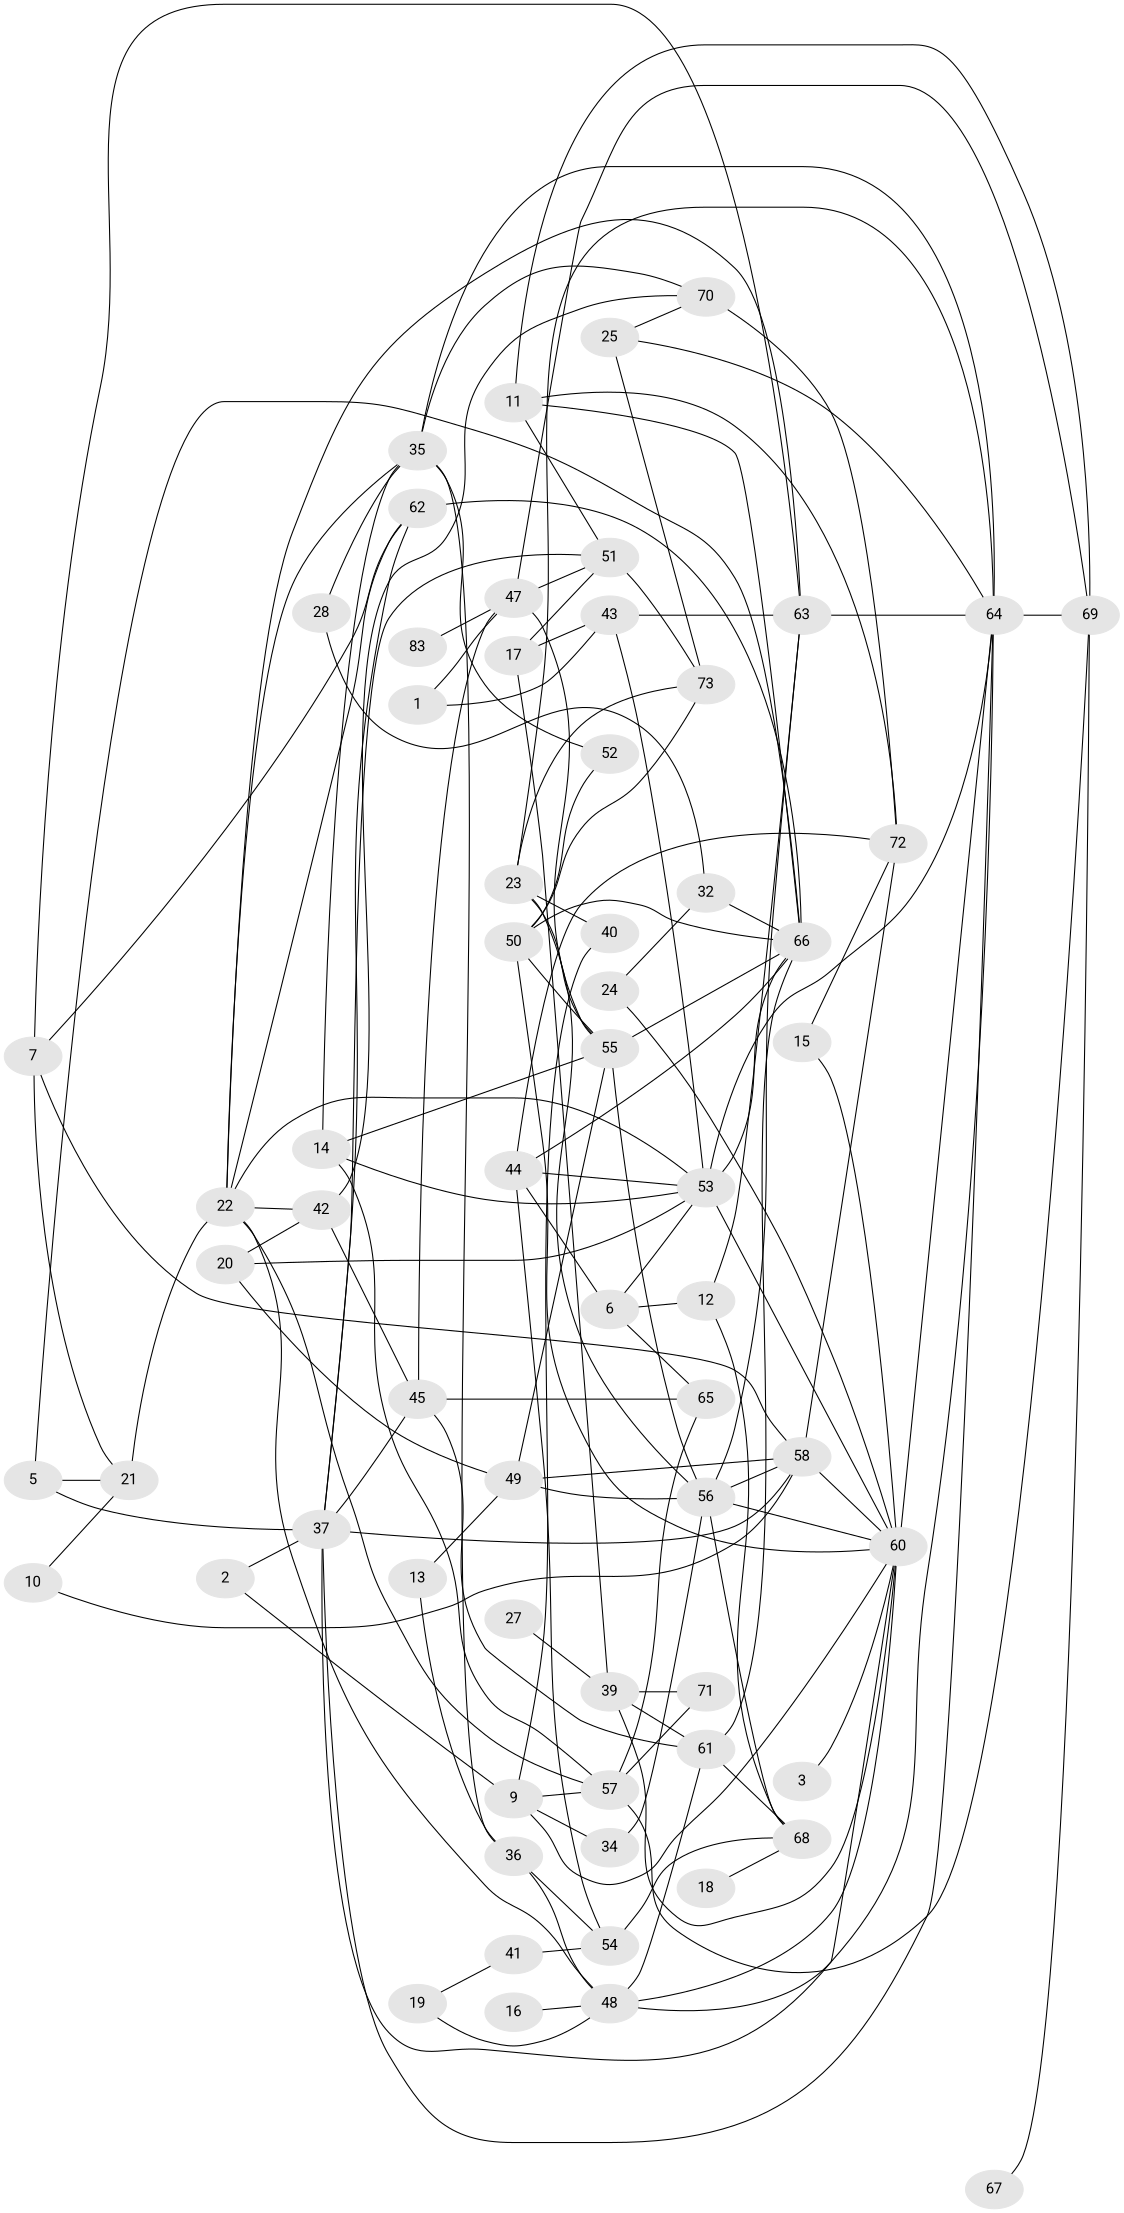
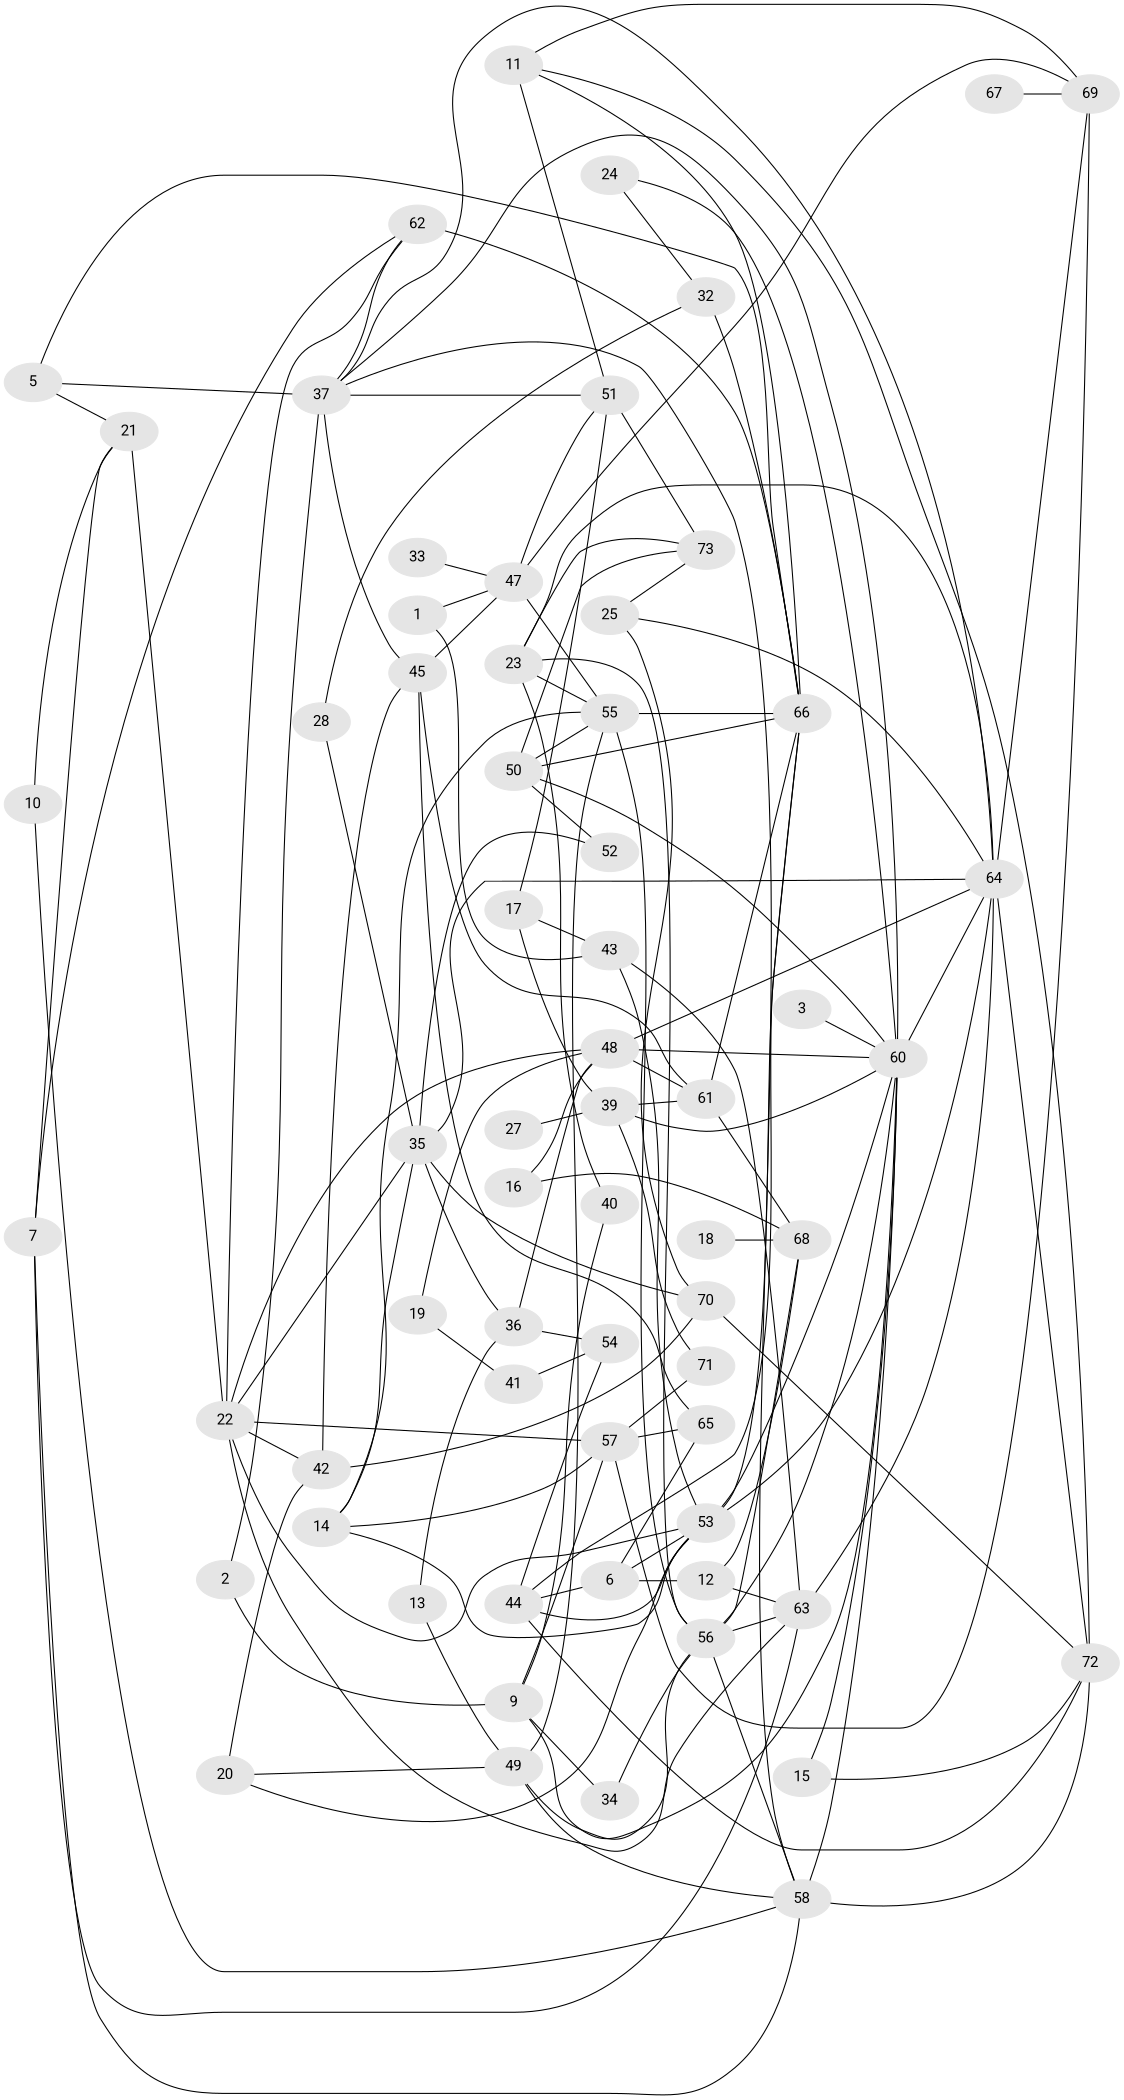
(418, 647) -> (418, 558)
none -> (1042, 1271)
(686, 1855) -> (676, 1185)
